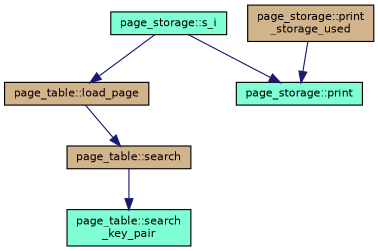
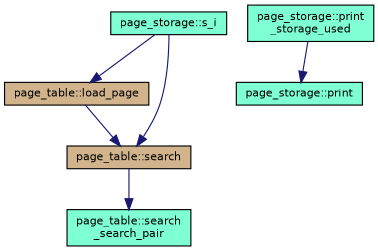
(311, 23) -> (311, 23)
(229, 56) -> (164, 88)
(129, 228) -> (129, 228)
